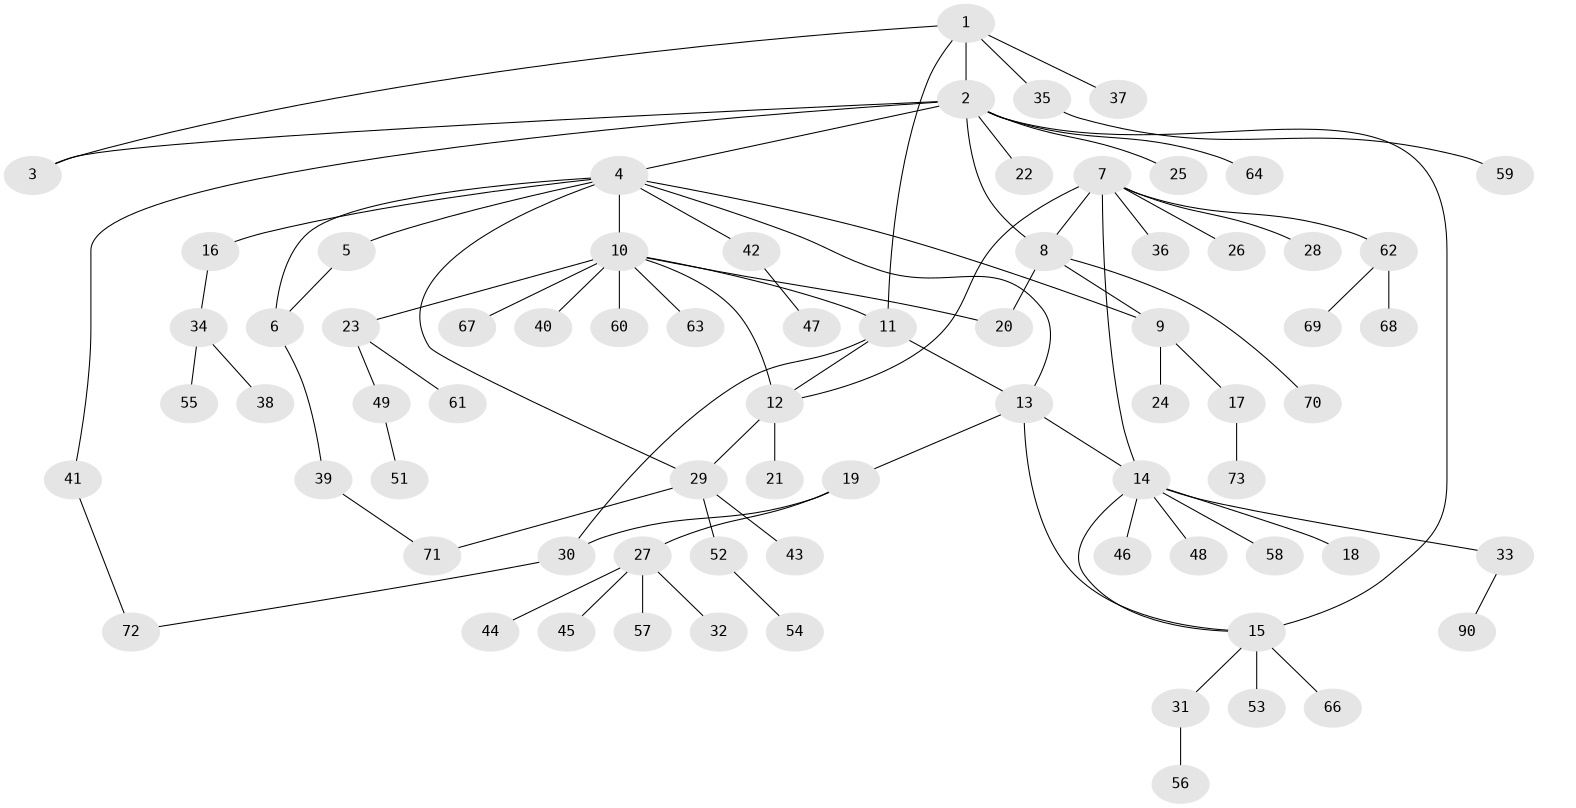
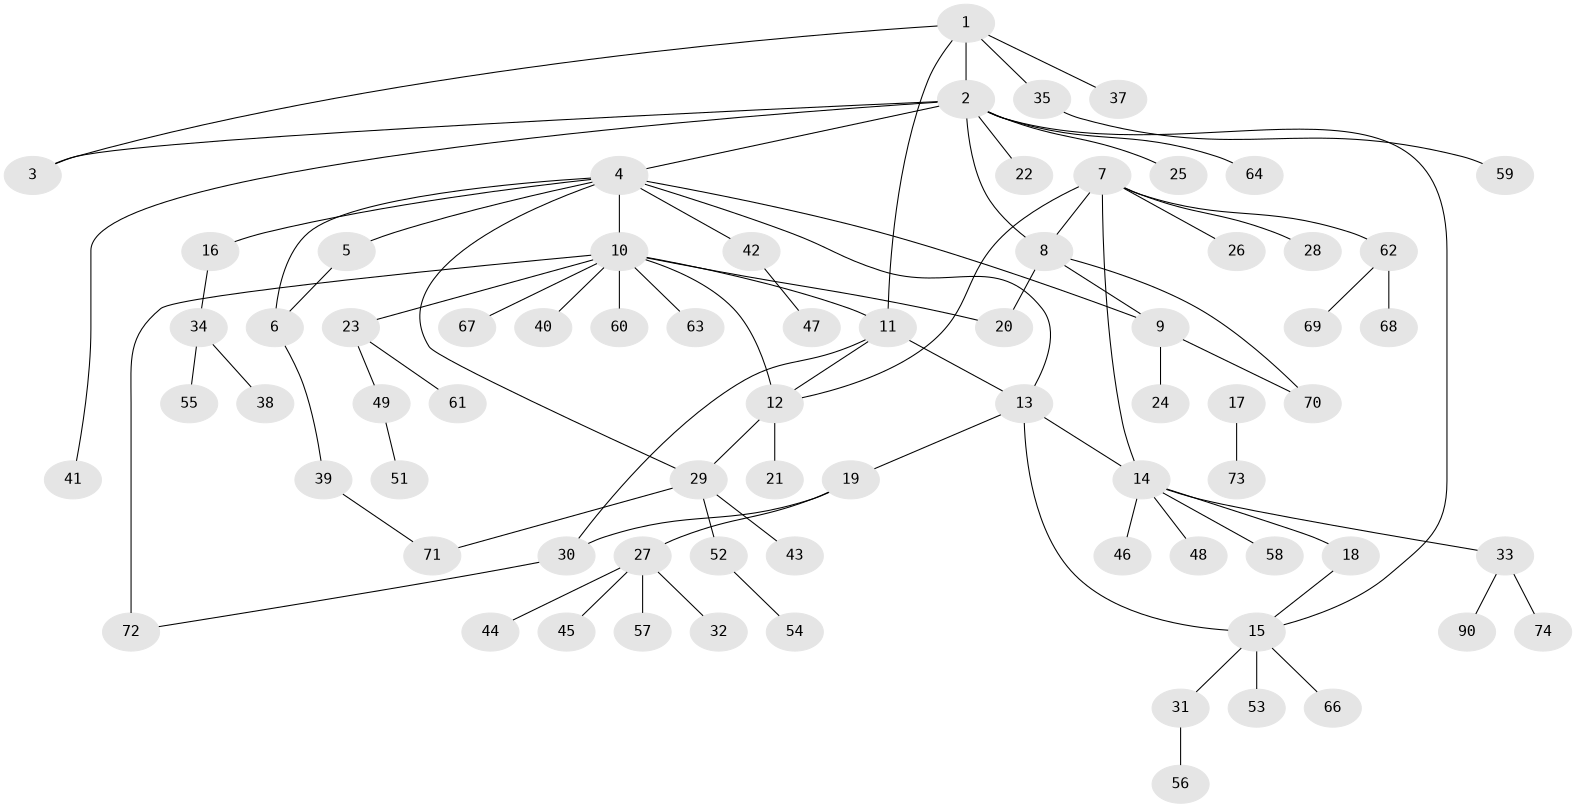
(1161, 252) -> none
(1198, 366) -> (1237, 366)
(102, 556) -> (219, 296)
(1084, 574) -> (1304, 594)
none -> (1543, 632)
